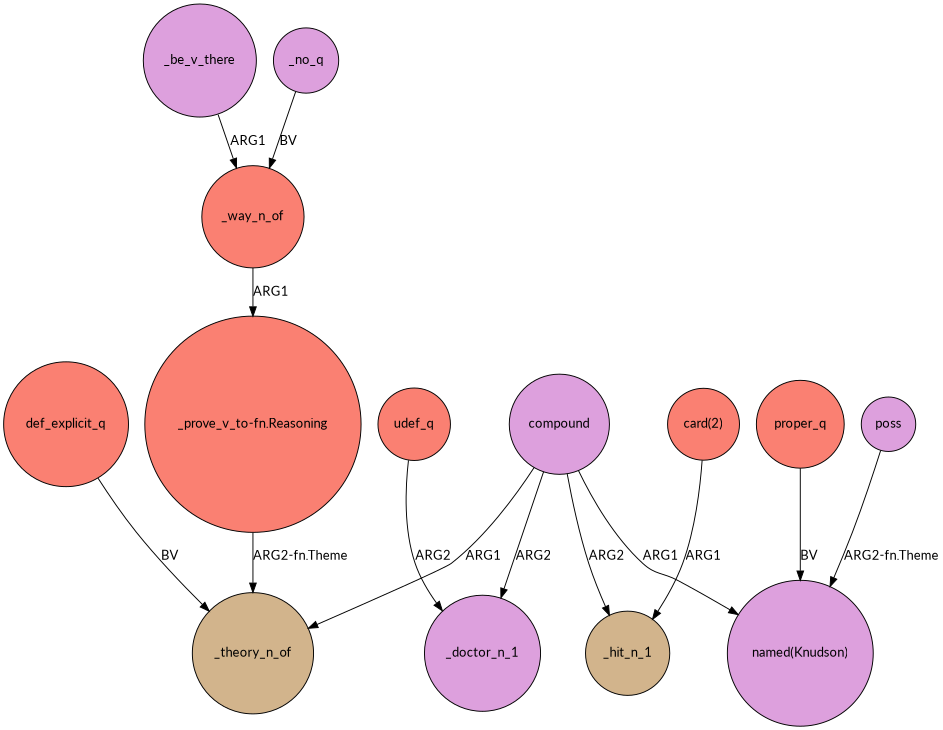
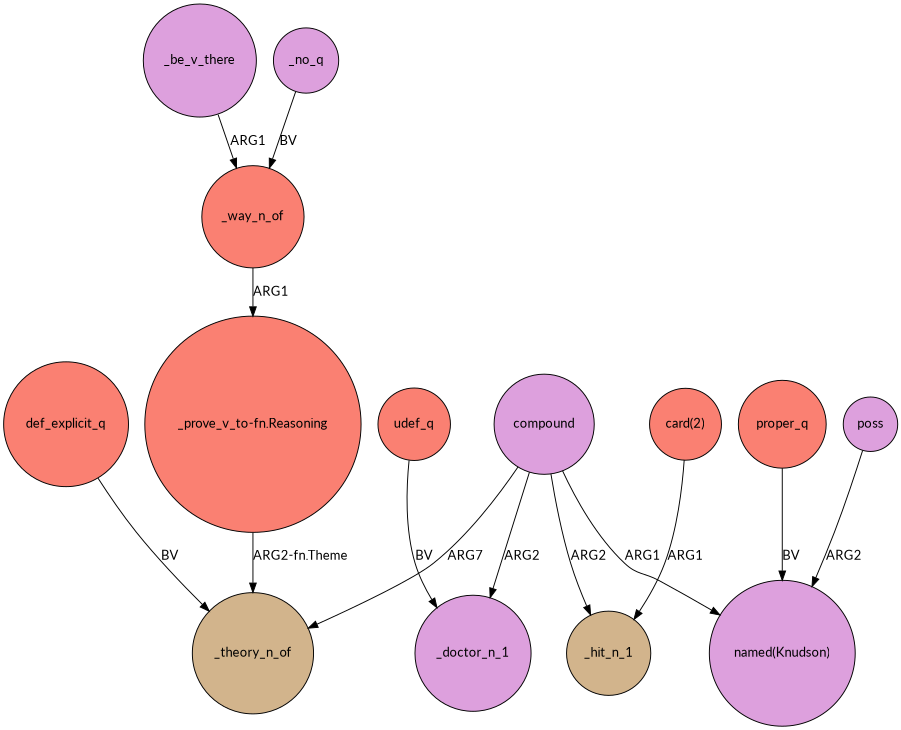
(433, 556) -> (424, 556)
(483, 556) -> (465, 556)
(891, 556) -> (844, 556)
